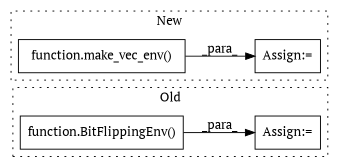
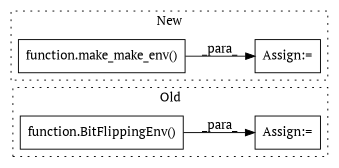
(102, 56) -> (102, 56)
